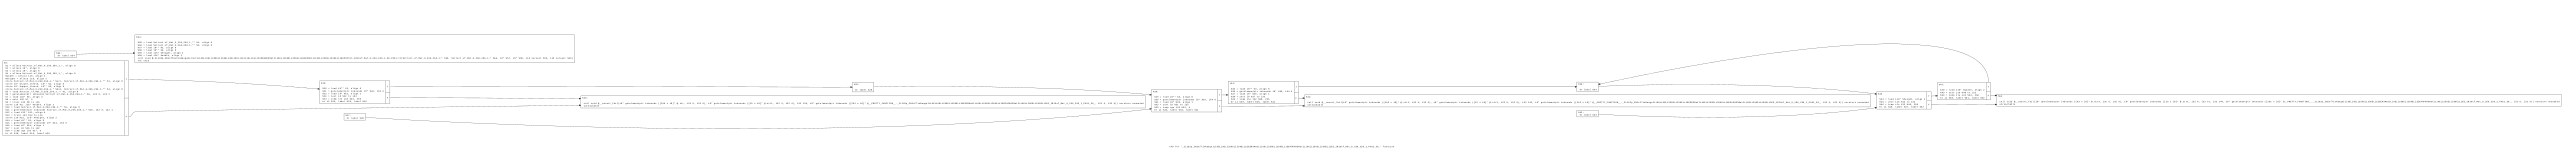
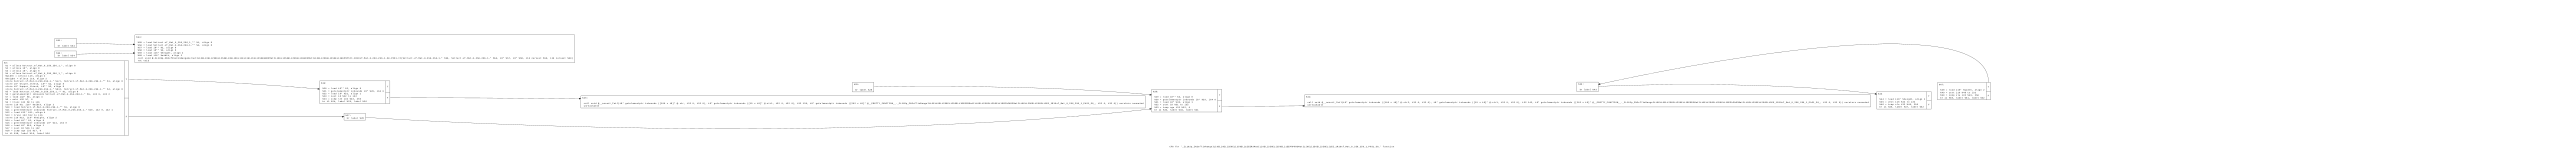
none -> (66, 43)
(620, 87) -> none
(1263, 93) -> none
(1934, 96) -> none
(2279, 100) -> none
(353, 108) -> (235, 117)
(1588, 114) -> none
